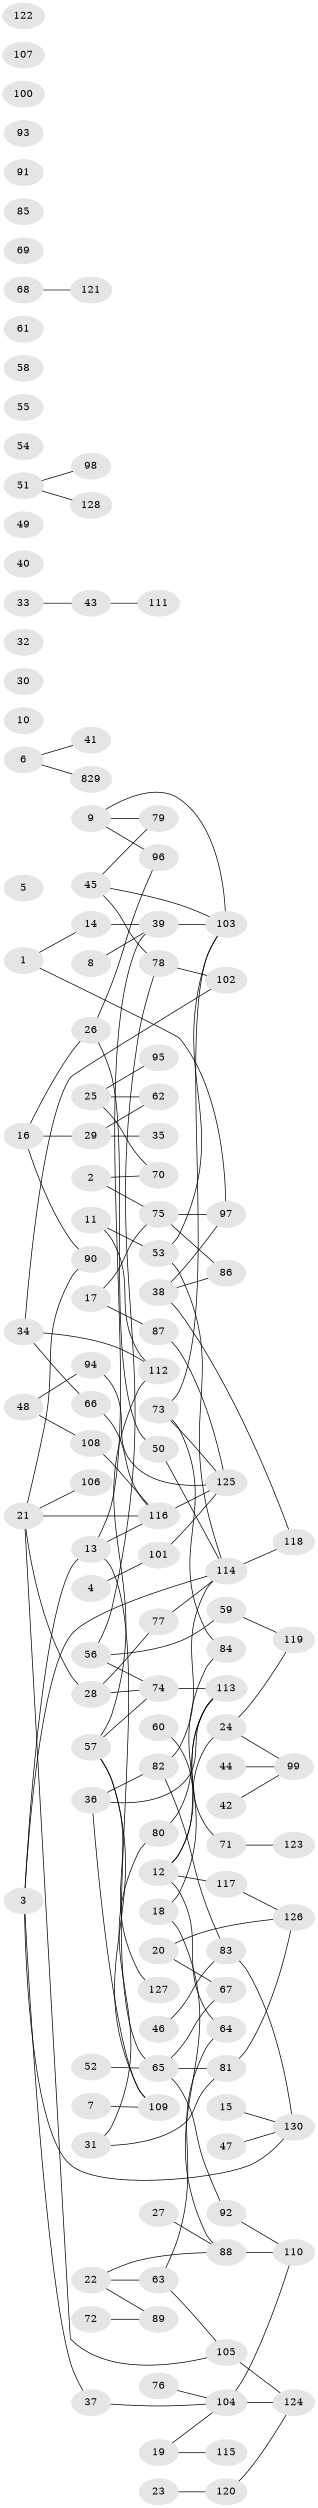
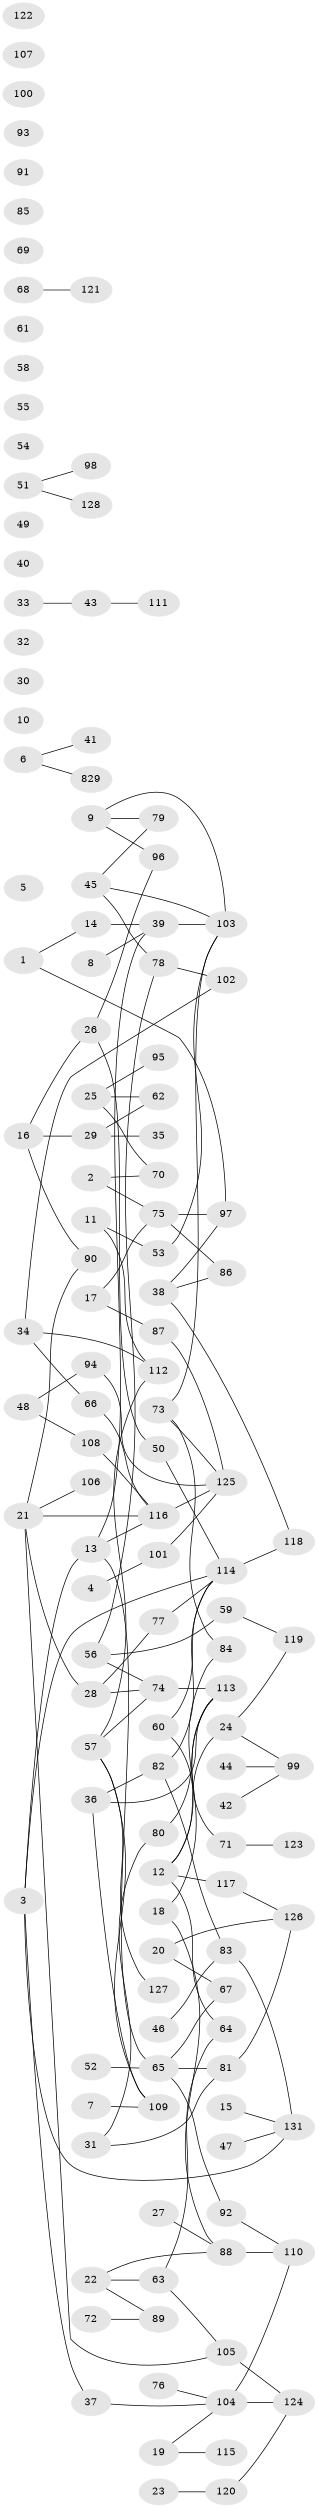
(200, 1409) -> (193, 1650)
(294, 2127) -> (294, 2127)
